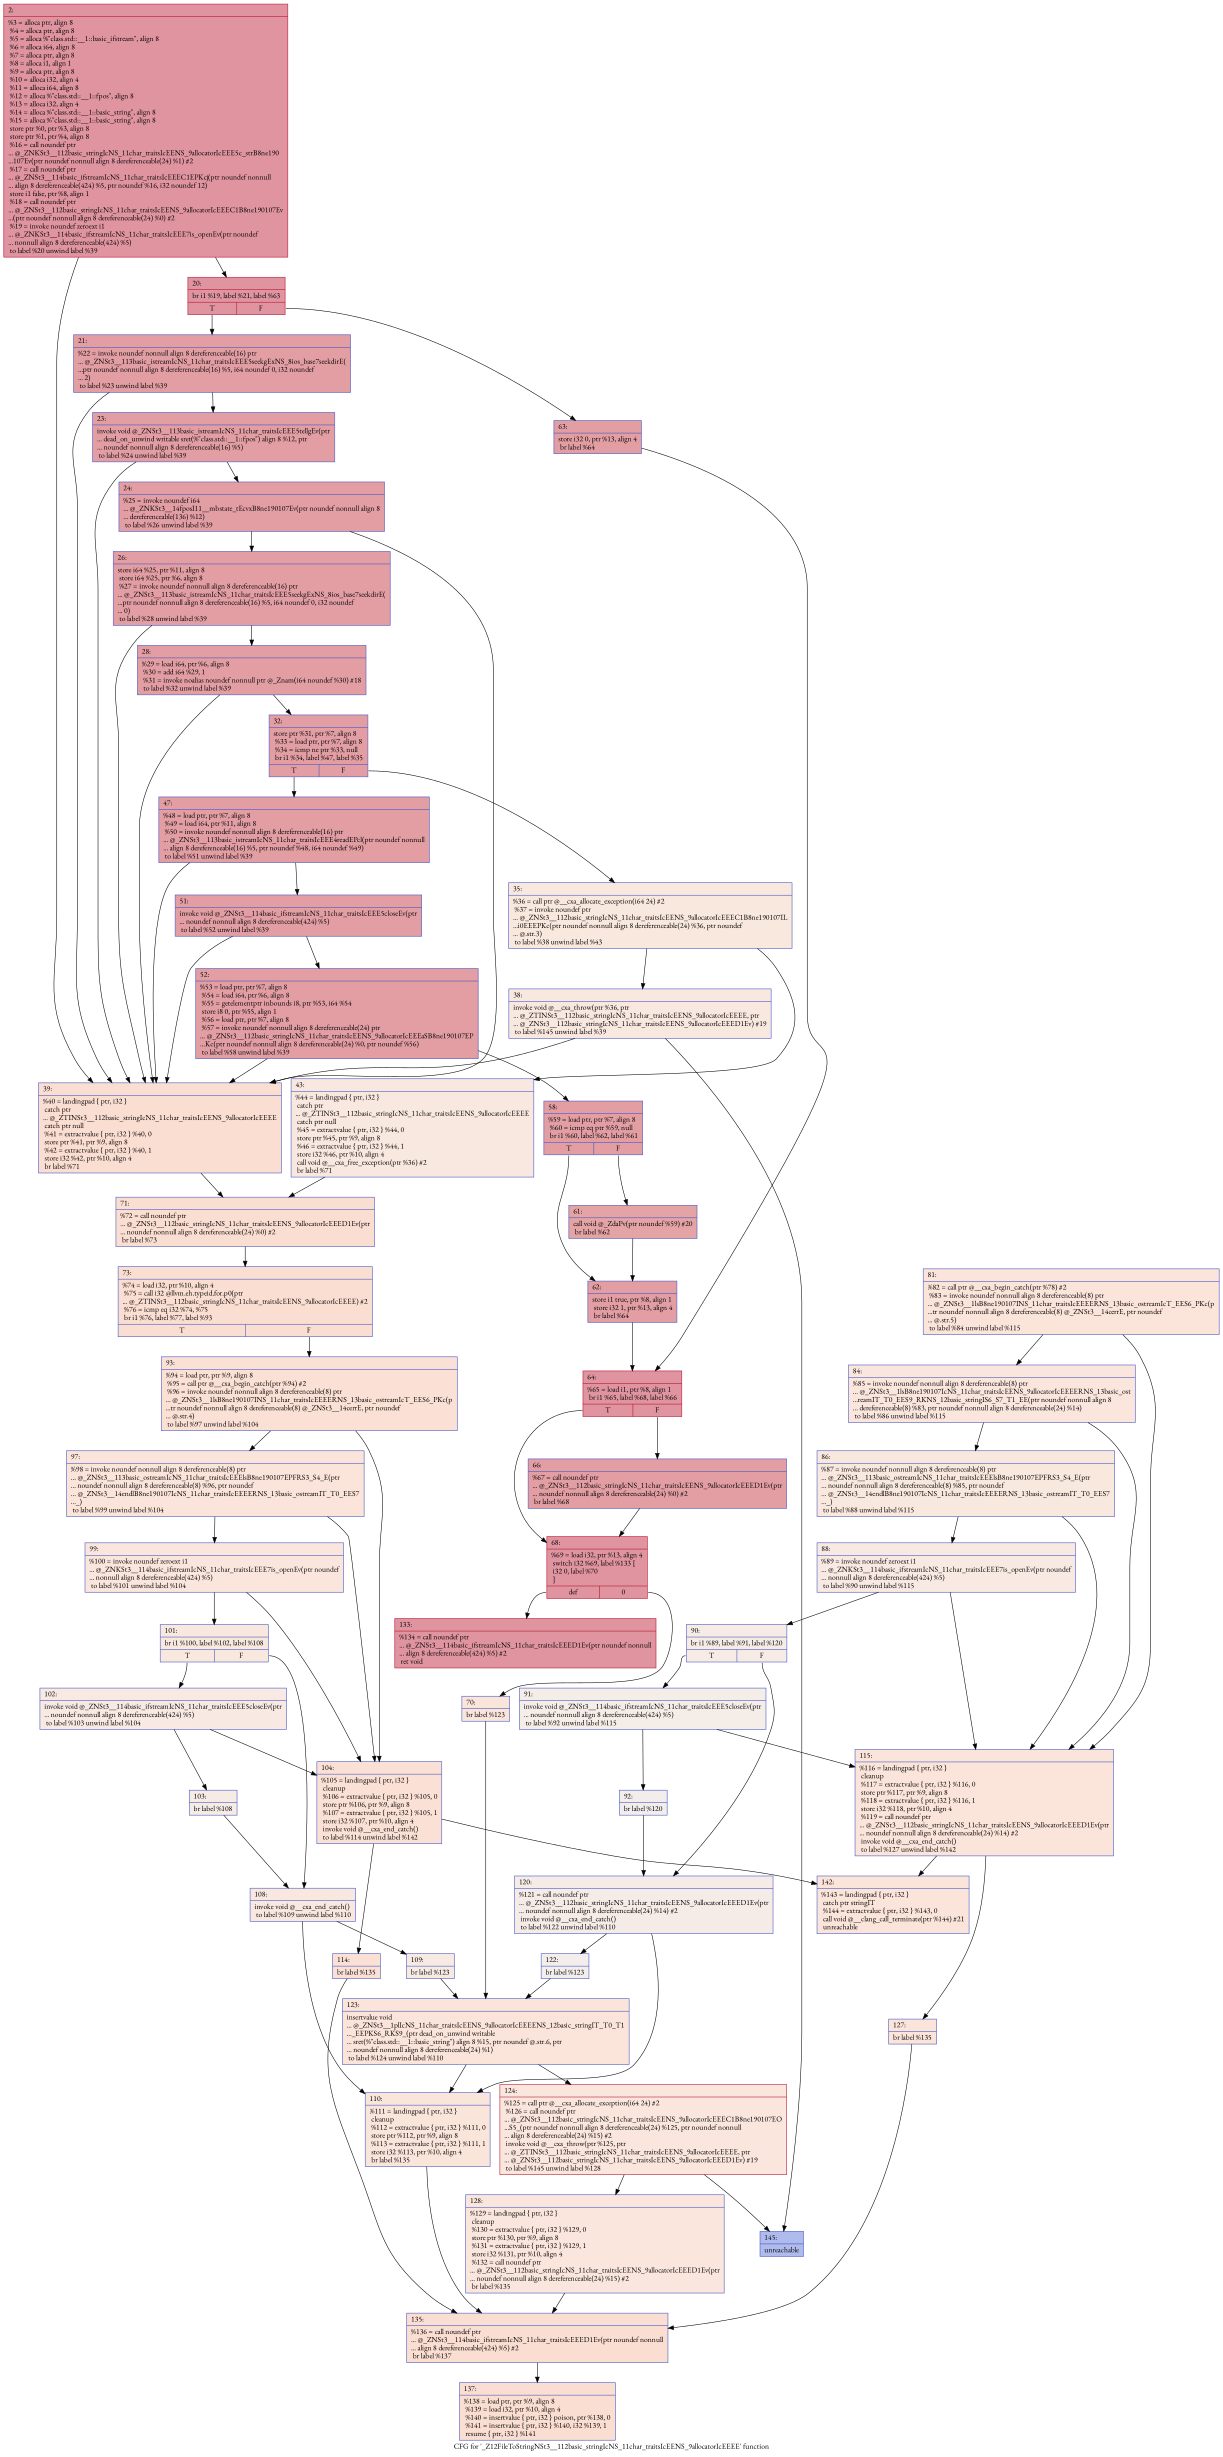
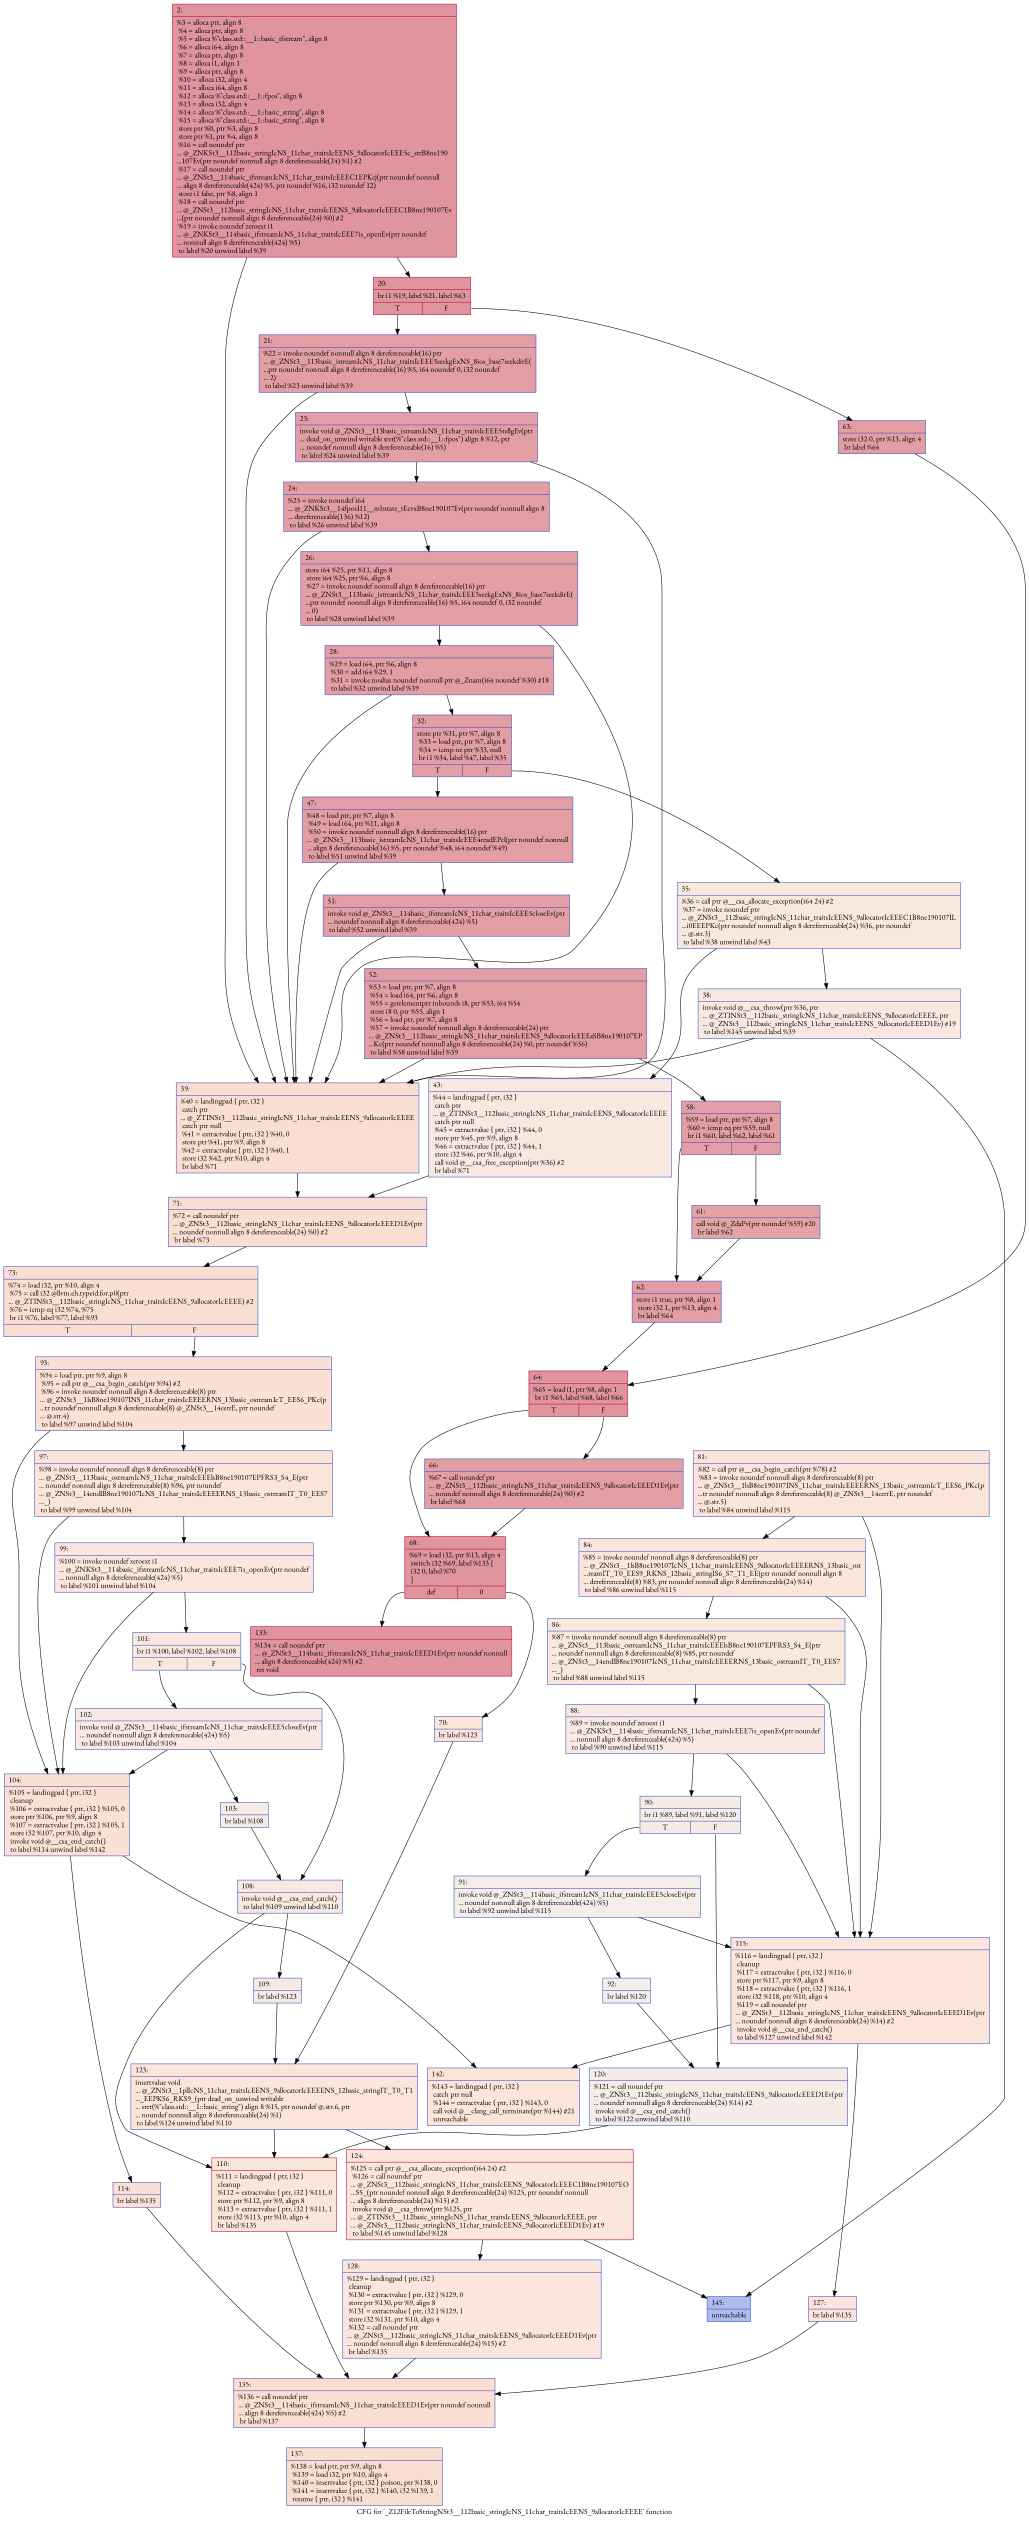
(849, 1903) -> (452, 2095)
(565, 1966) -> none
(428, 2130) -> (274, 2195)
